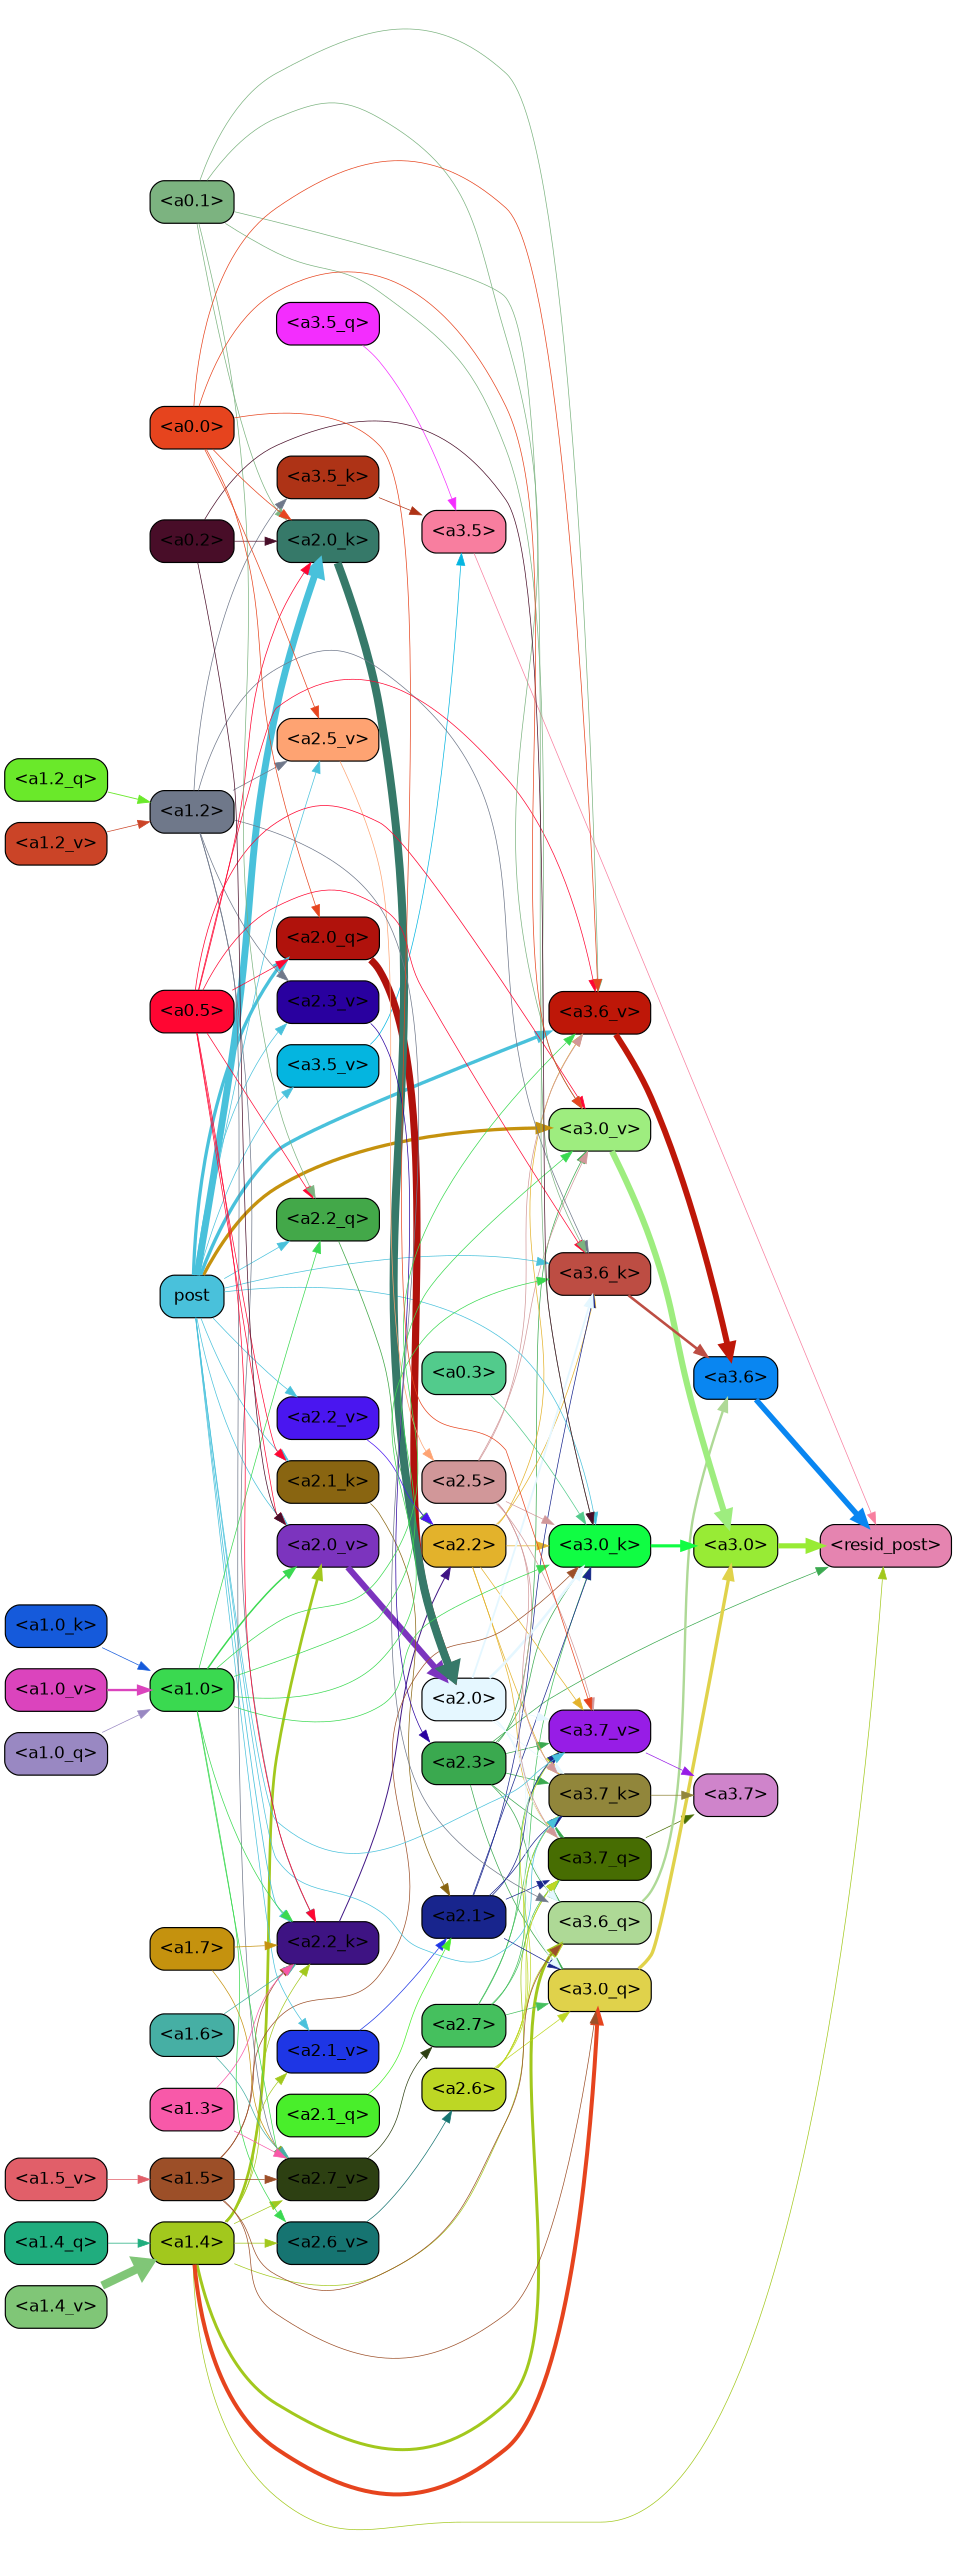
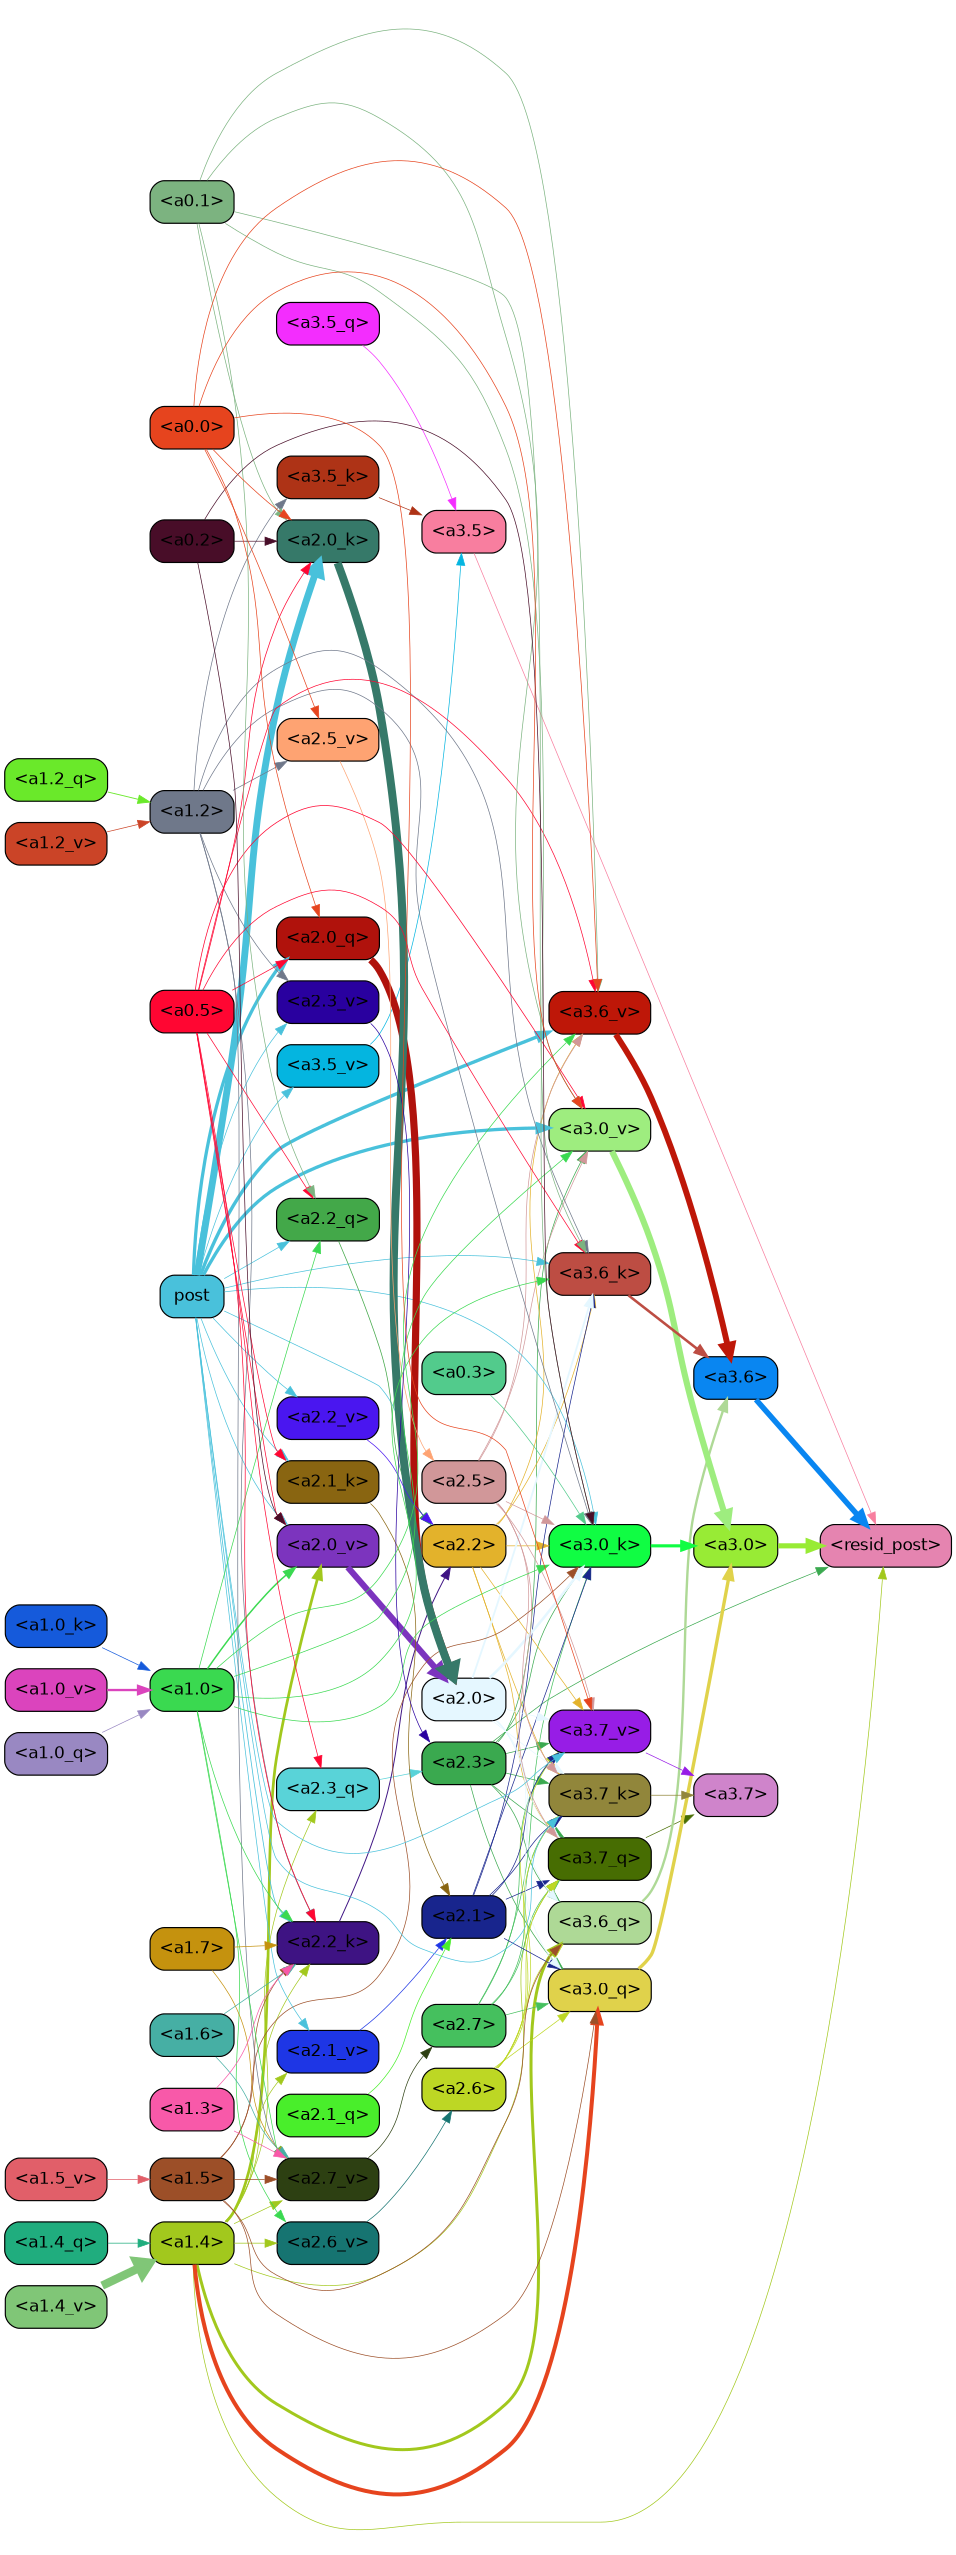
(267, 947) -> (365, 1378)
(416, 1066) -> (441, 1001)
(347, 1156) -> (347, 1156)
none -> (328, 1789)
